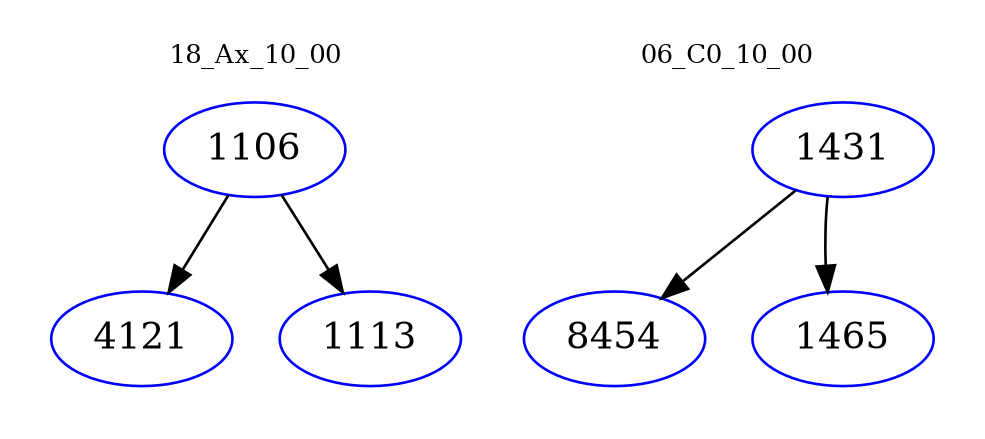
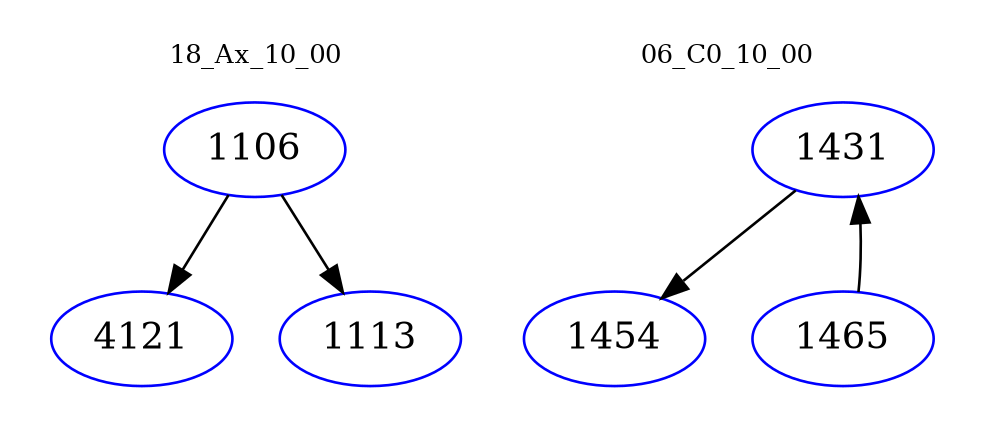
(826, 231) -> (861, 258)
(615, 339) -> (615, 339)
